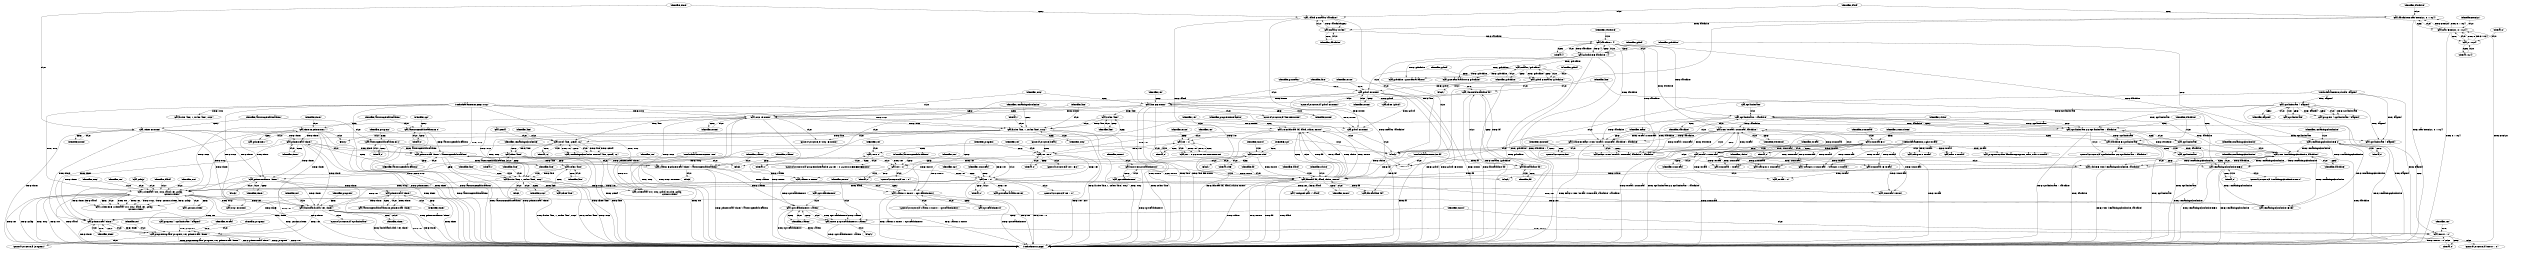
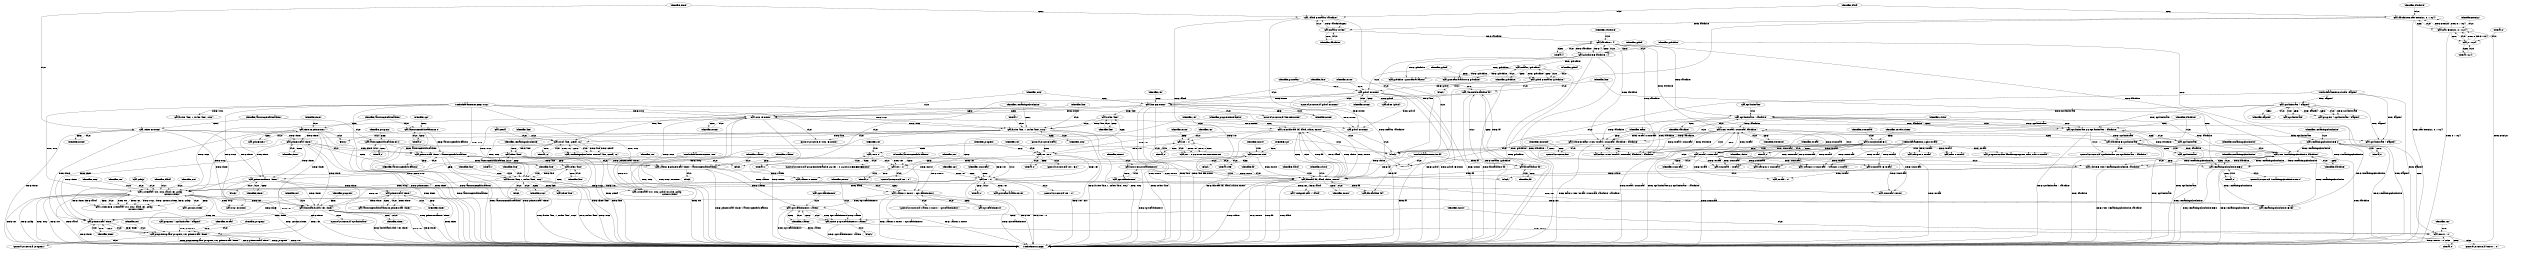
(1898, 130) -> (1898, 130)
(1875, 142) -> (1875, 142)
(781, 192) -> (858, 198)
